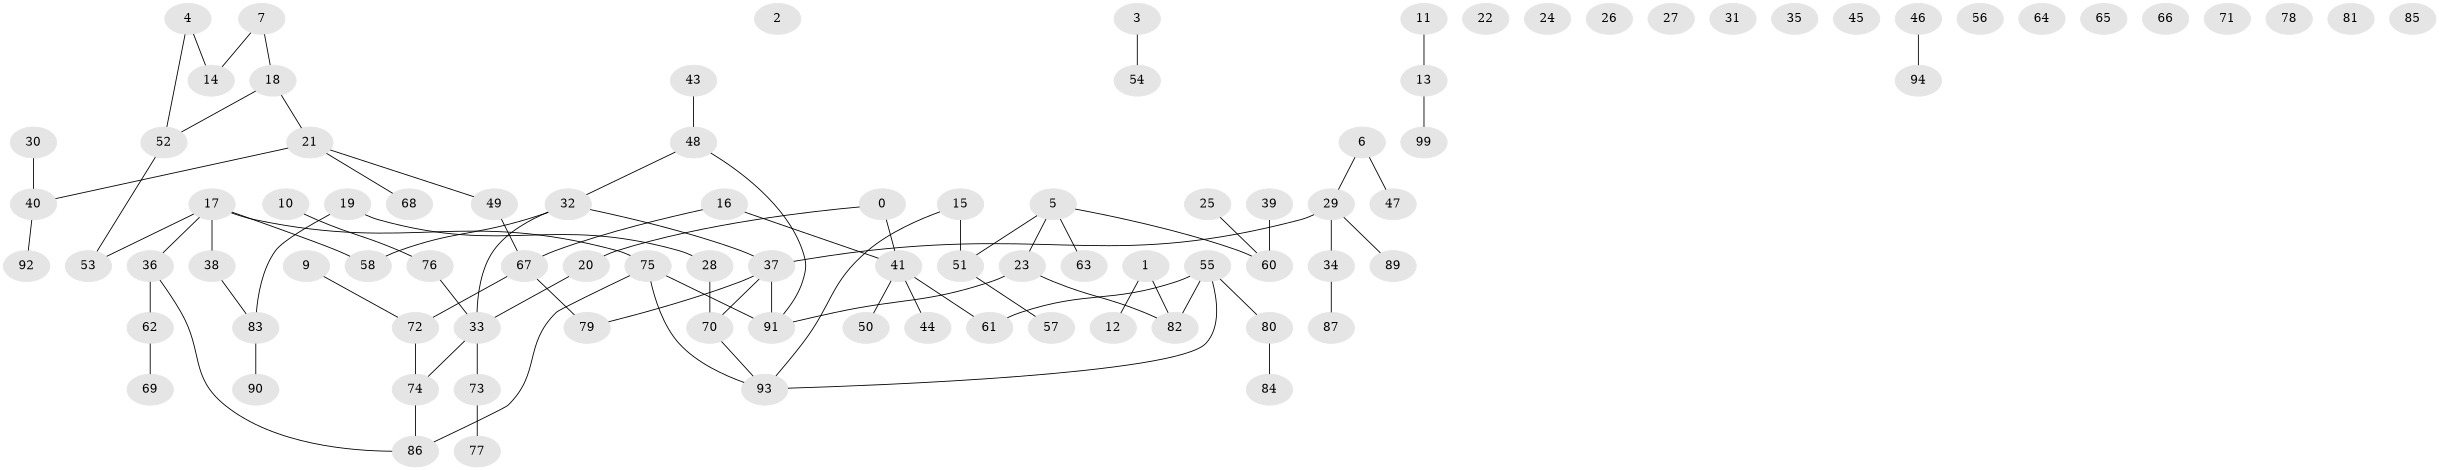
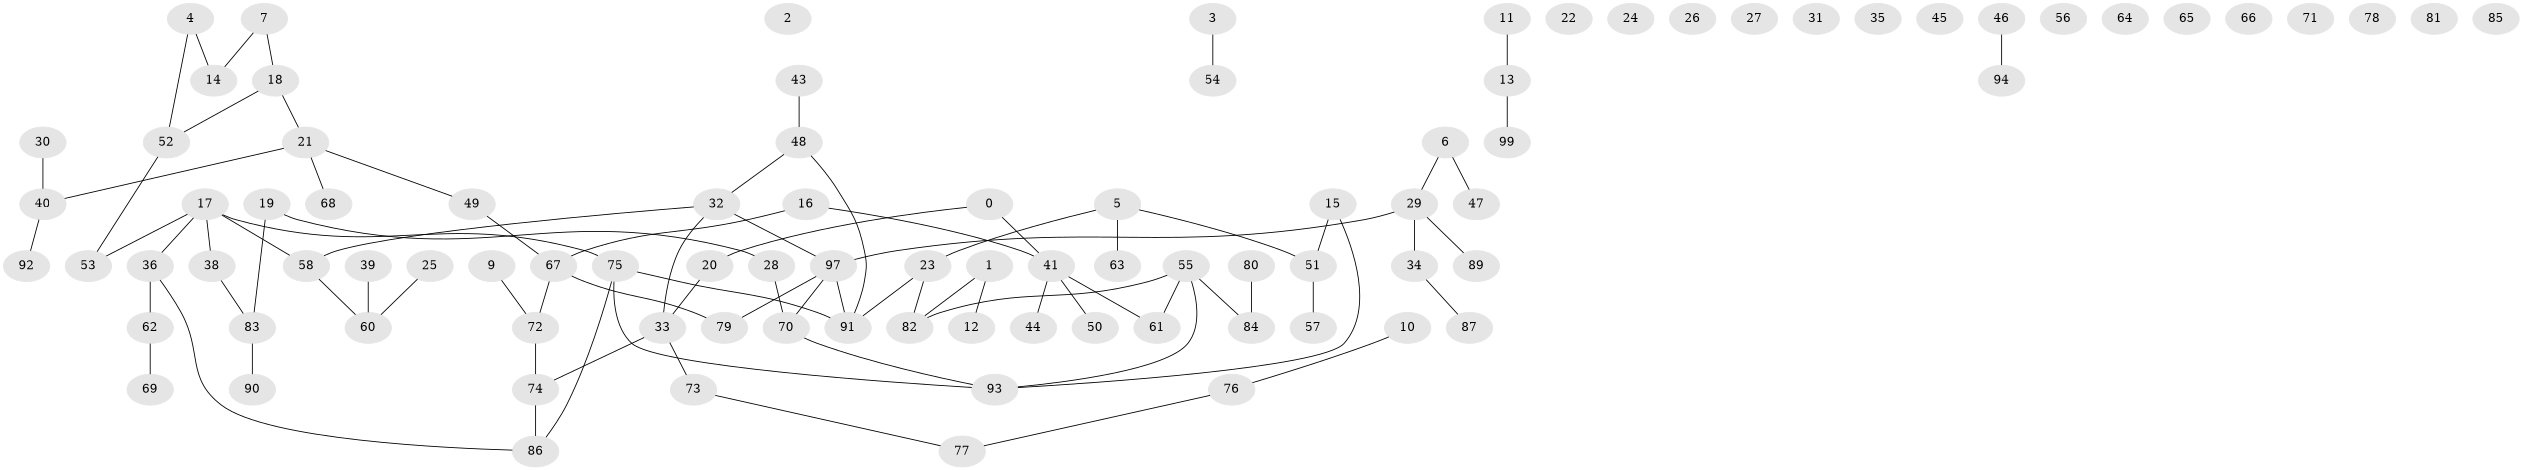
(1165, 229) -> (337, 297)
(772, 266) -> (833, 266)
(454, 297) -> (1097, 421)
(1238, 297) -> (1219, 297)
